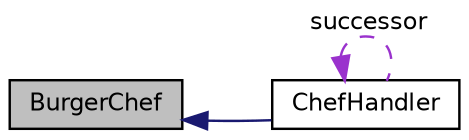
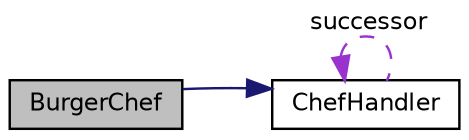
(239, 121) -> (215, 88)
